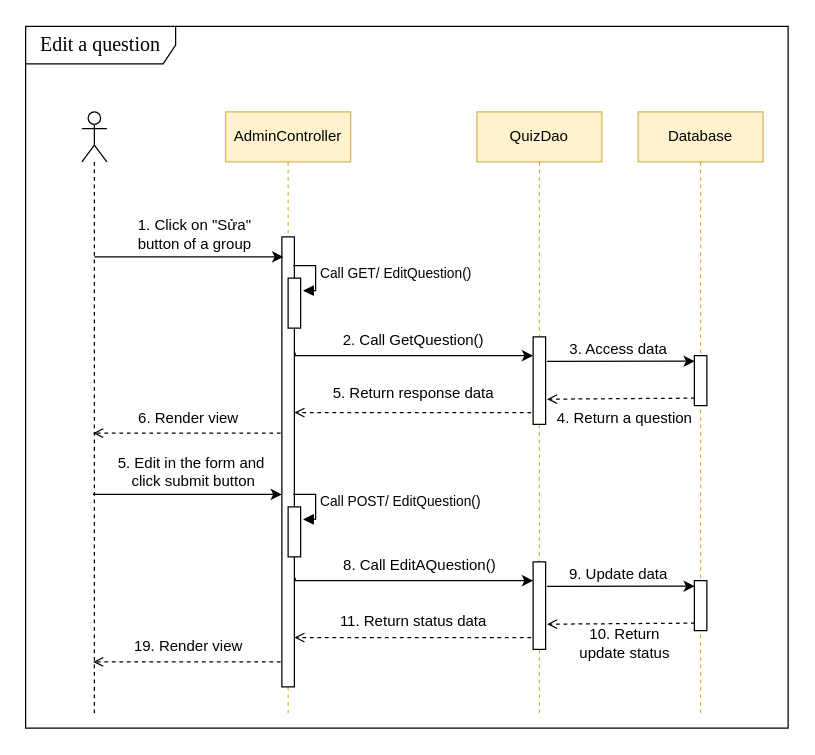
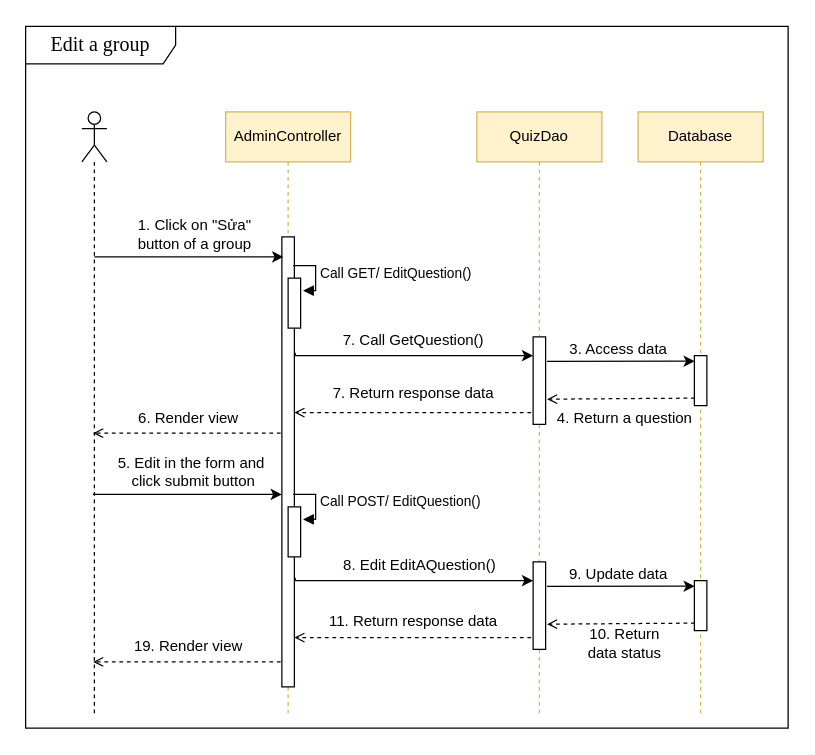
(101, 44) -> (101, 44)
(414, 341) -> (414, 341)
(414, 393) -> (414, 393)
(420, 566) -> (420, 566)
(414, 622) -> (414, 622)
(625, 643) -> (625, 643)
